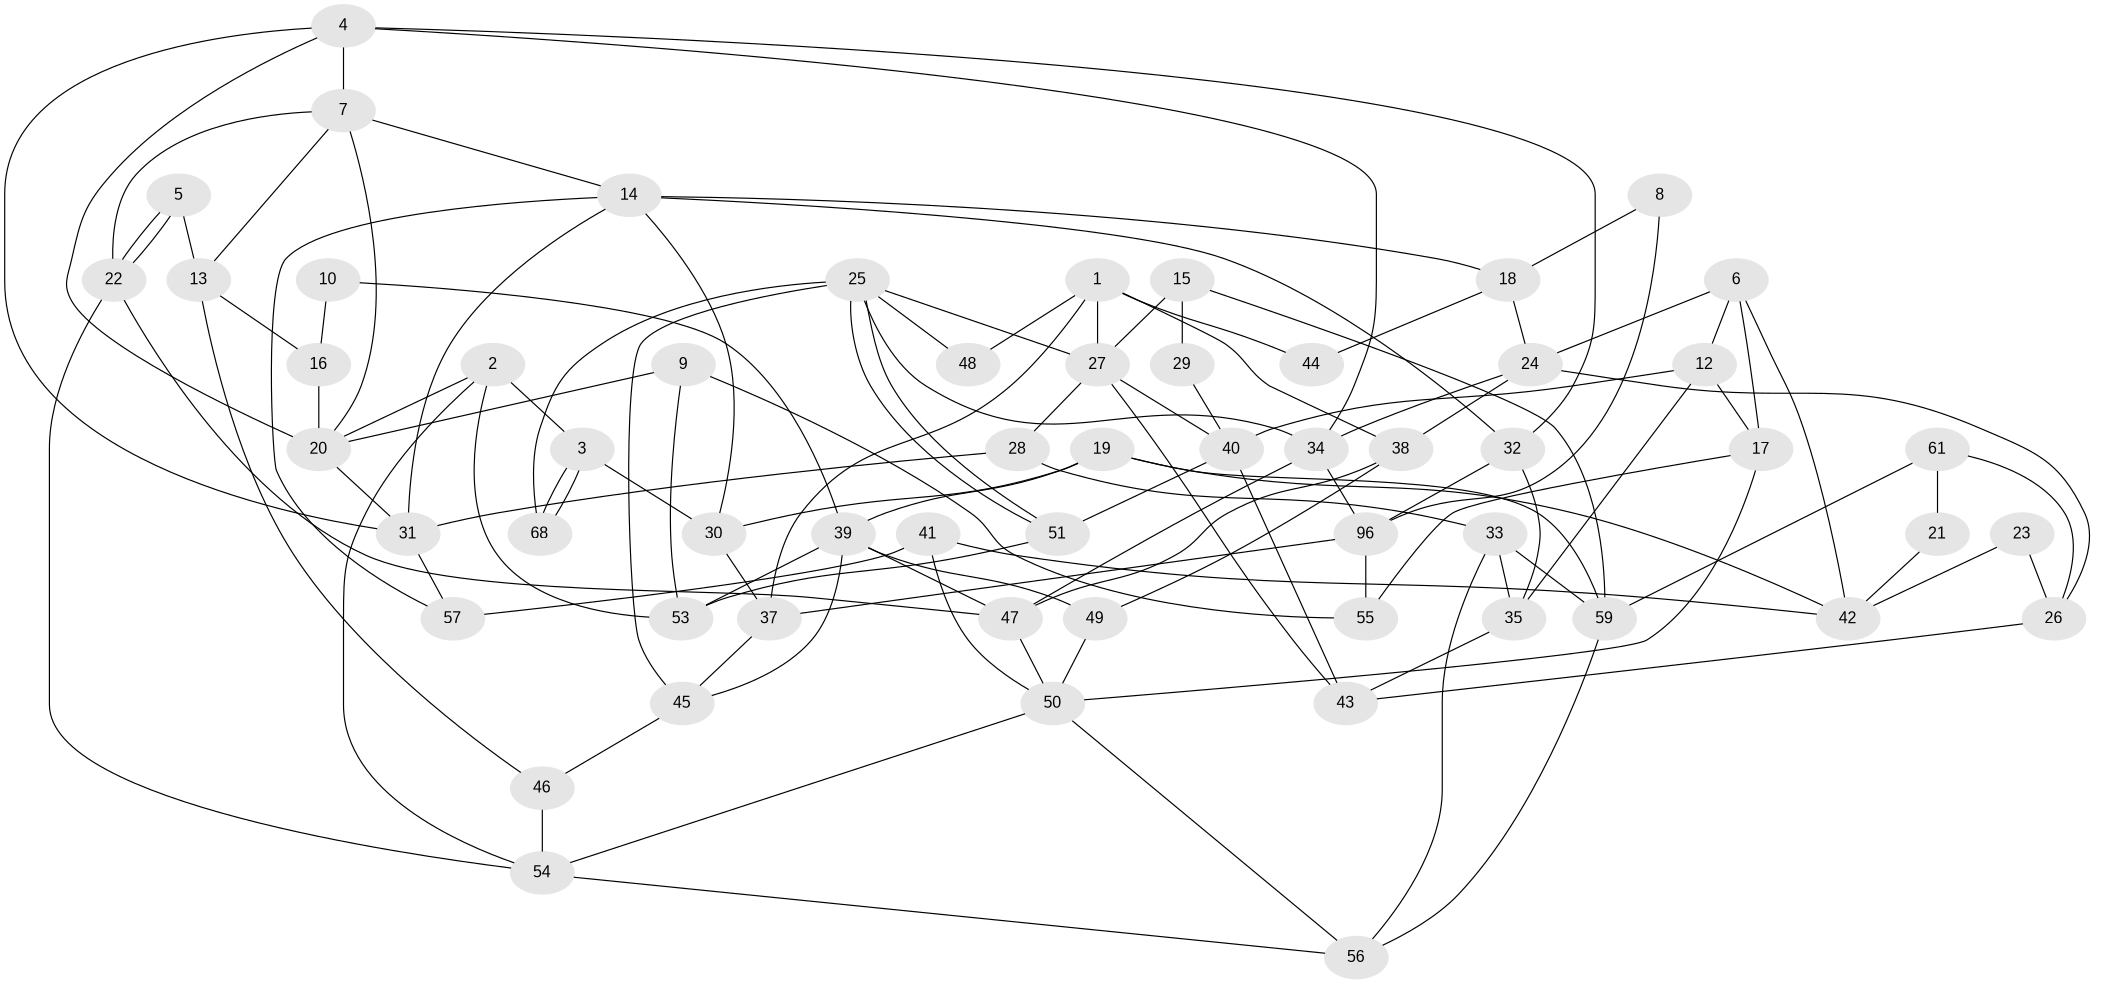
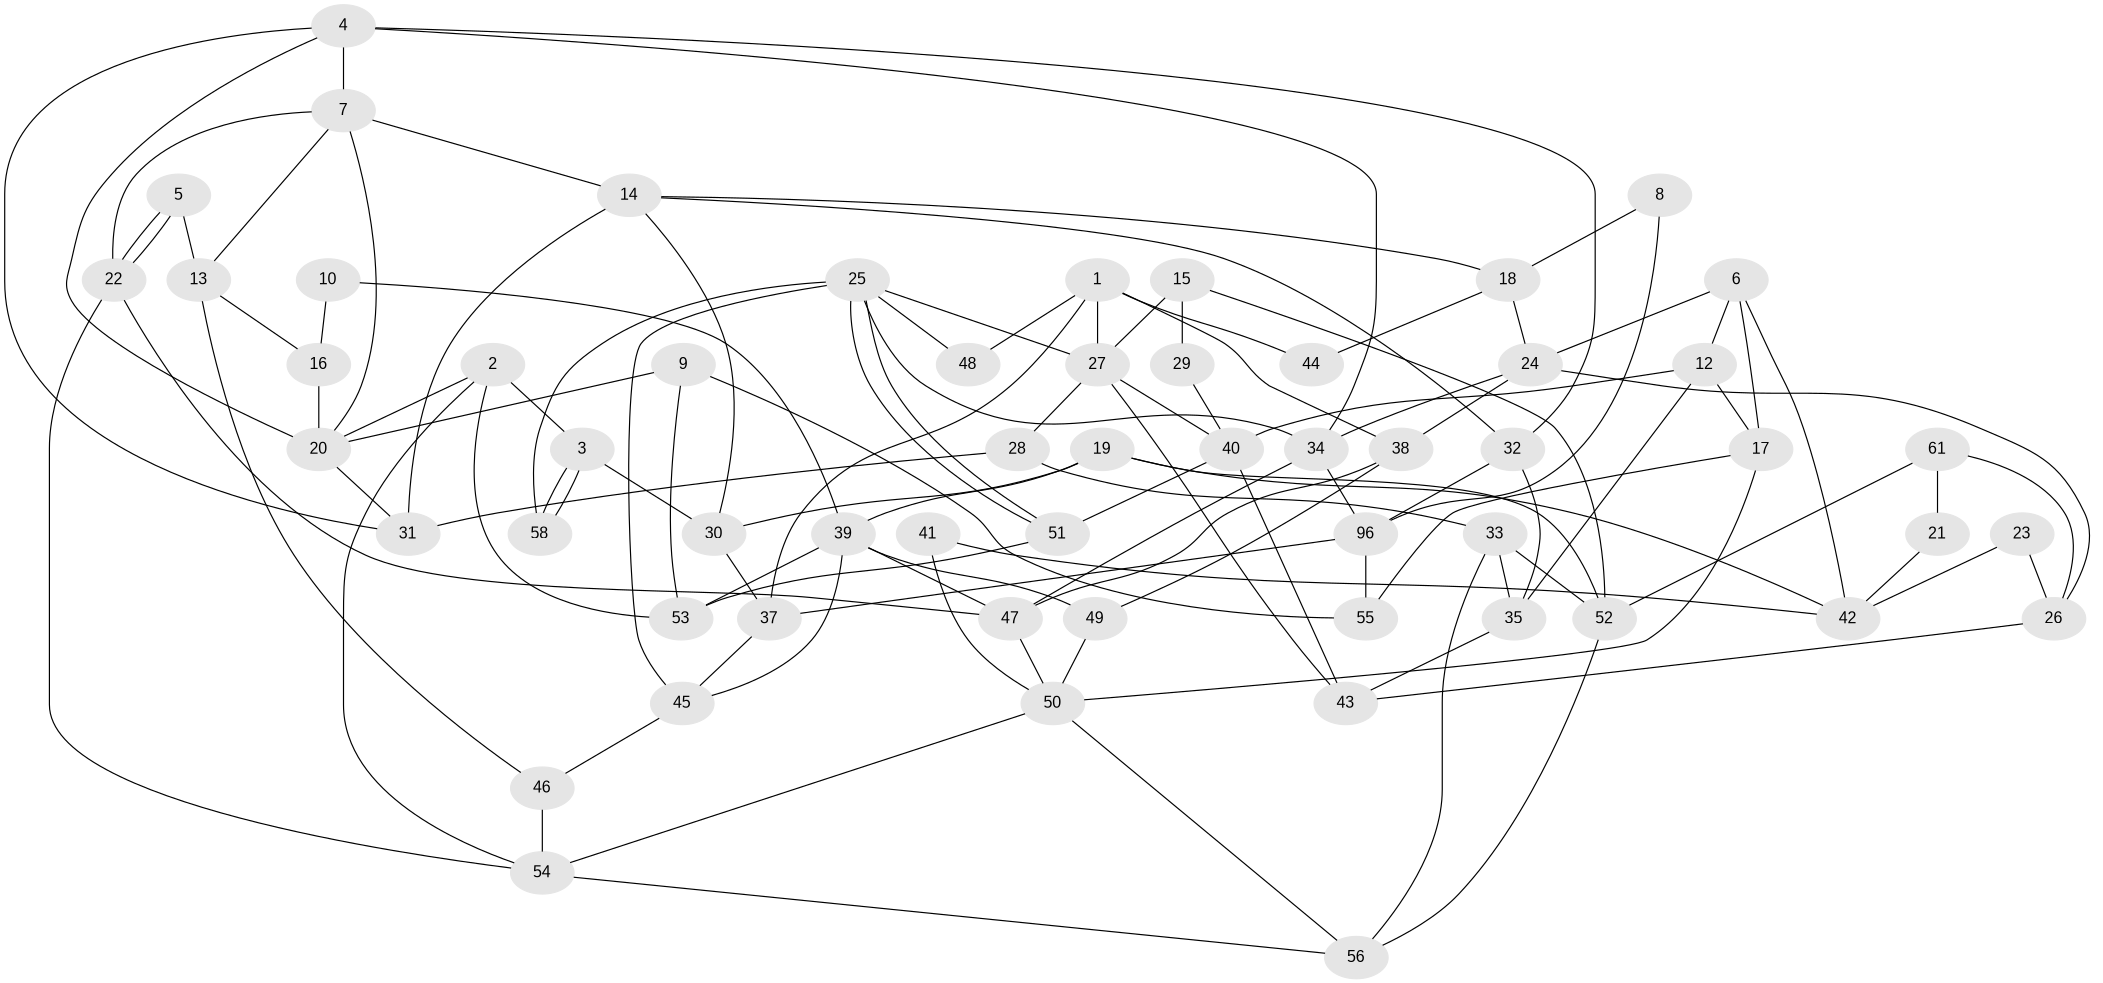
(540, 534) -> (540, 534)
(453, 619) -> none
(1605, 619) -> (1605, 619)
